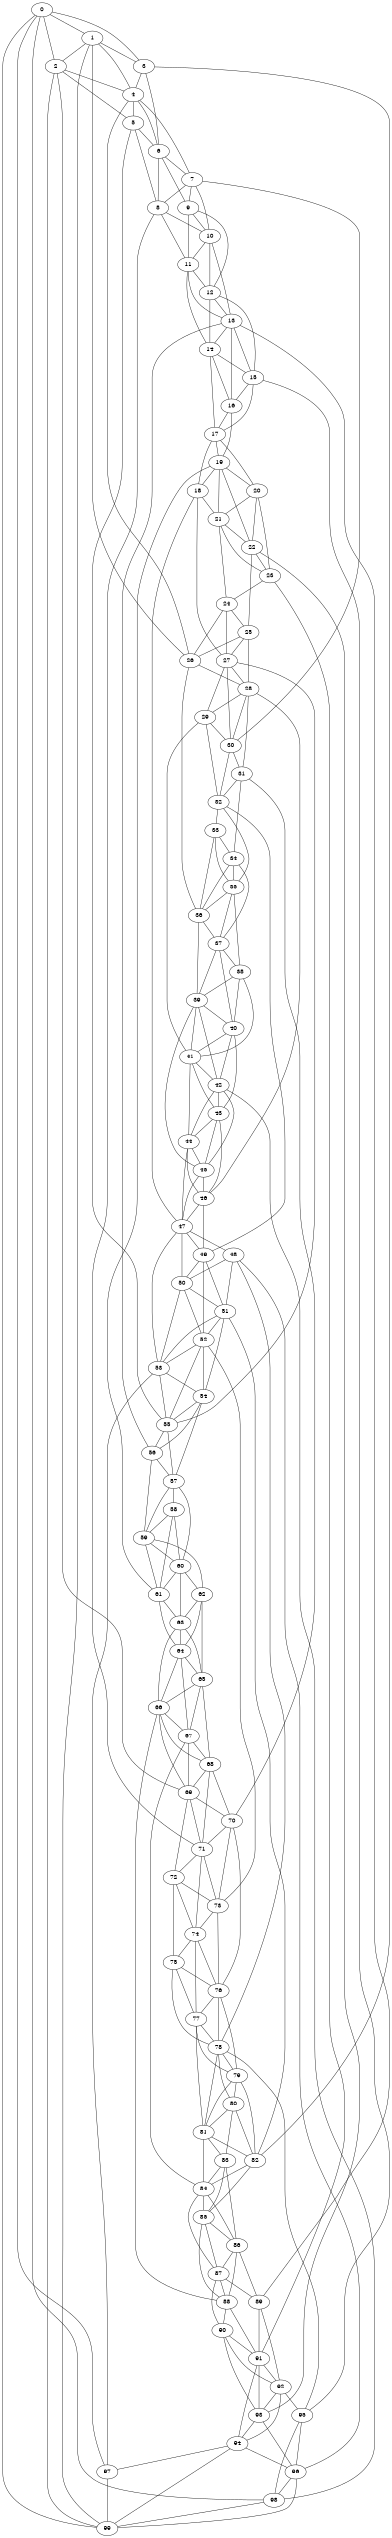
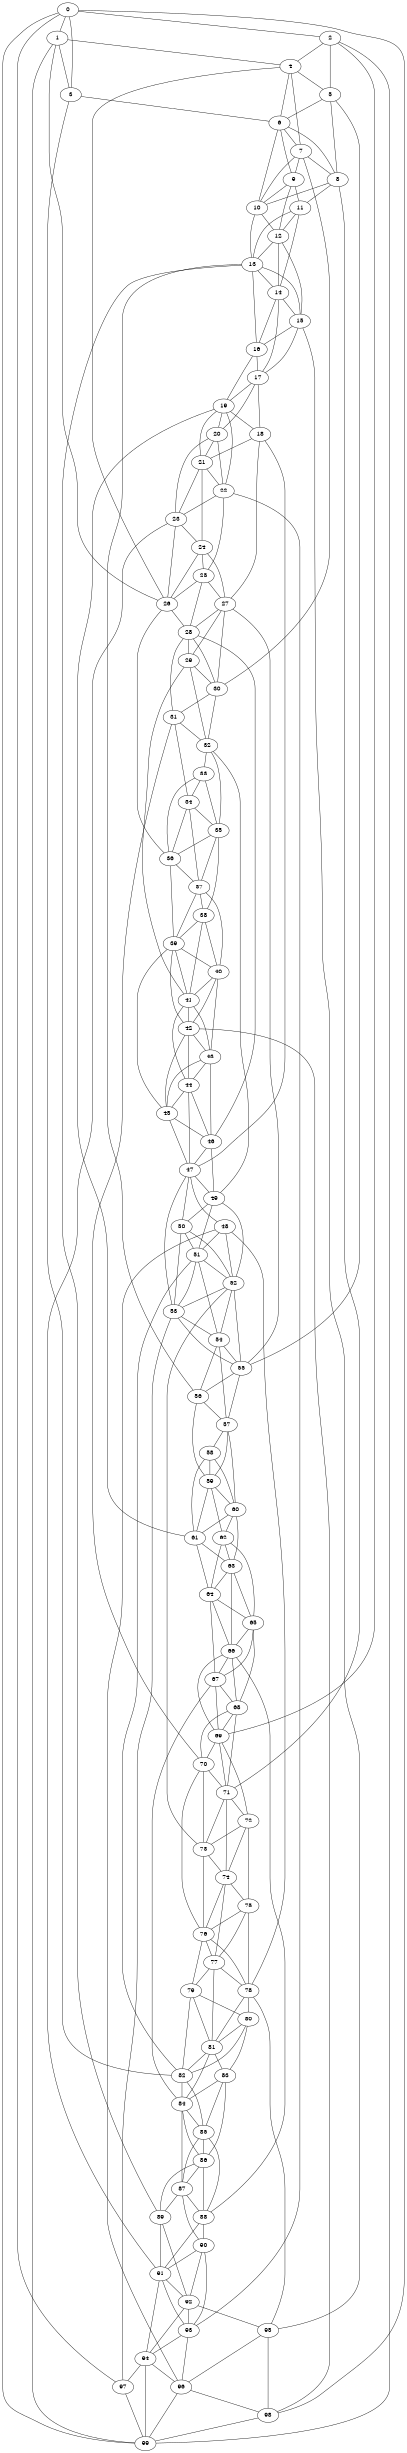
(74, 52) -> none
(139, 80) -> none
(199, 250) -> (268, 165)
none -> (172, 562)
(211, 1267) -> (229, 1255)
(228, 2062) -> none
